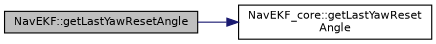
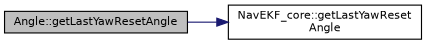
(101, 22) -> (96, 22)
